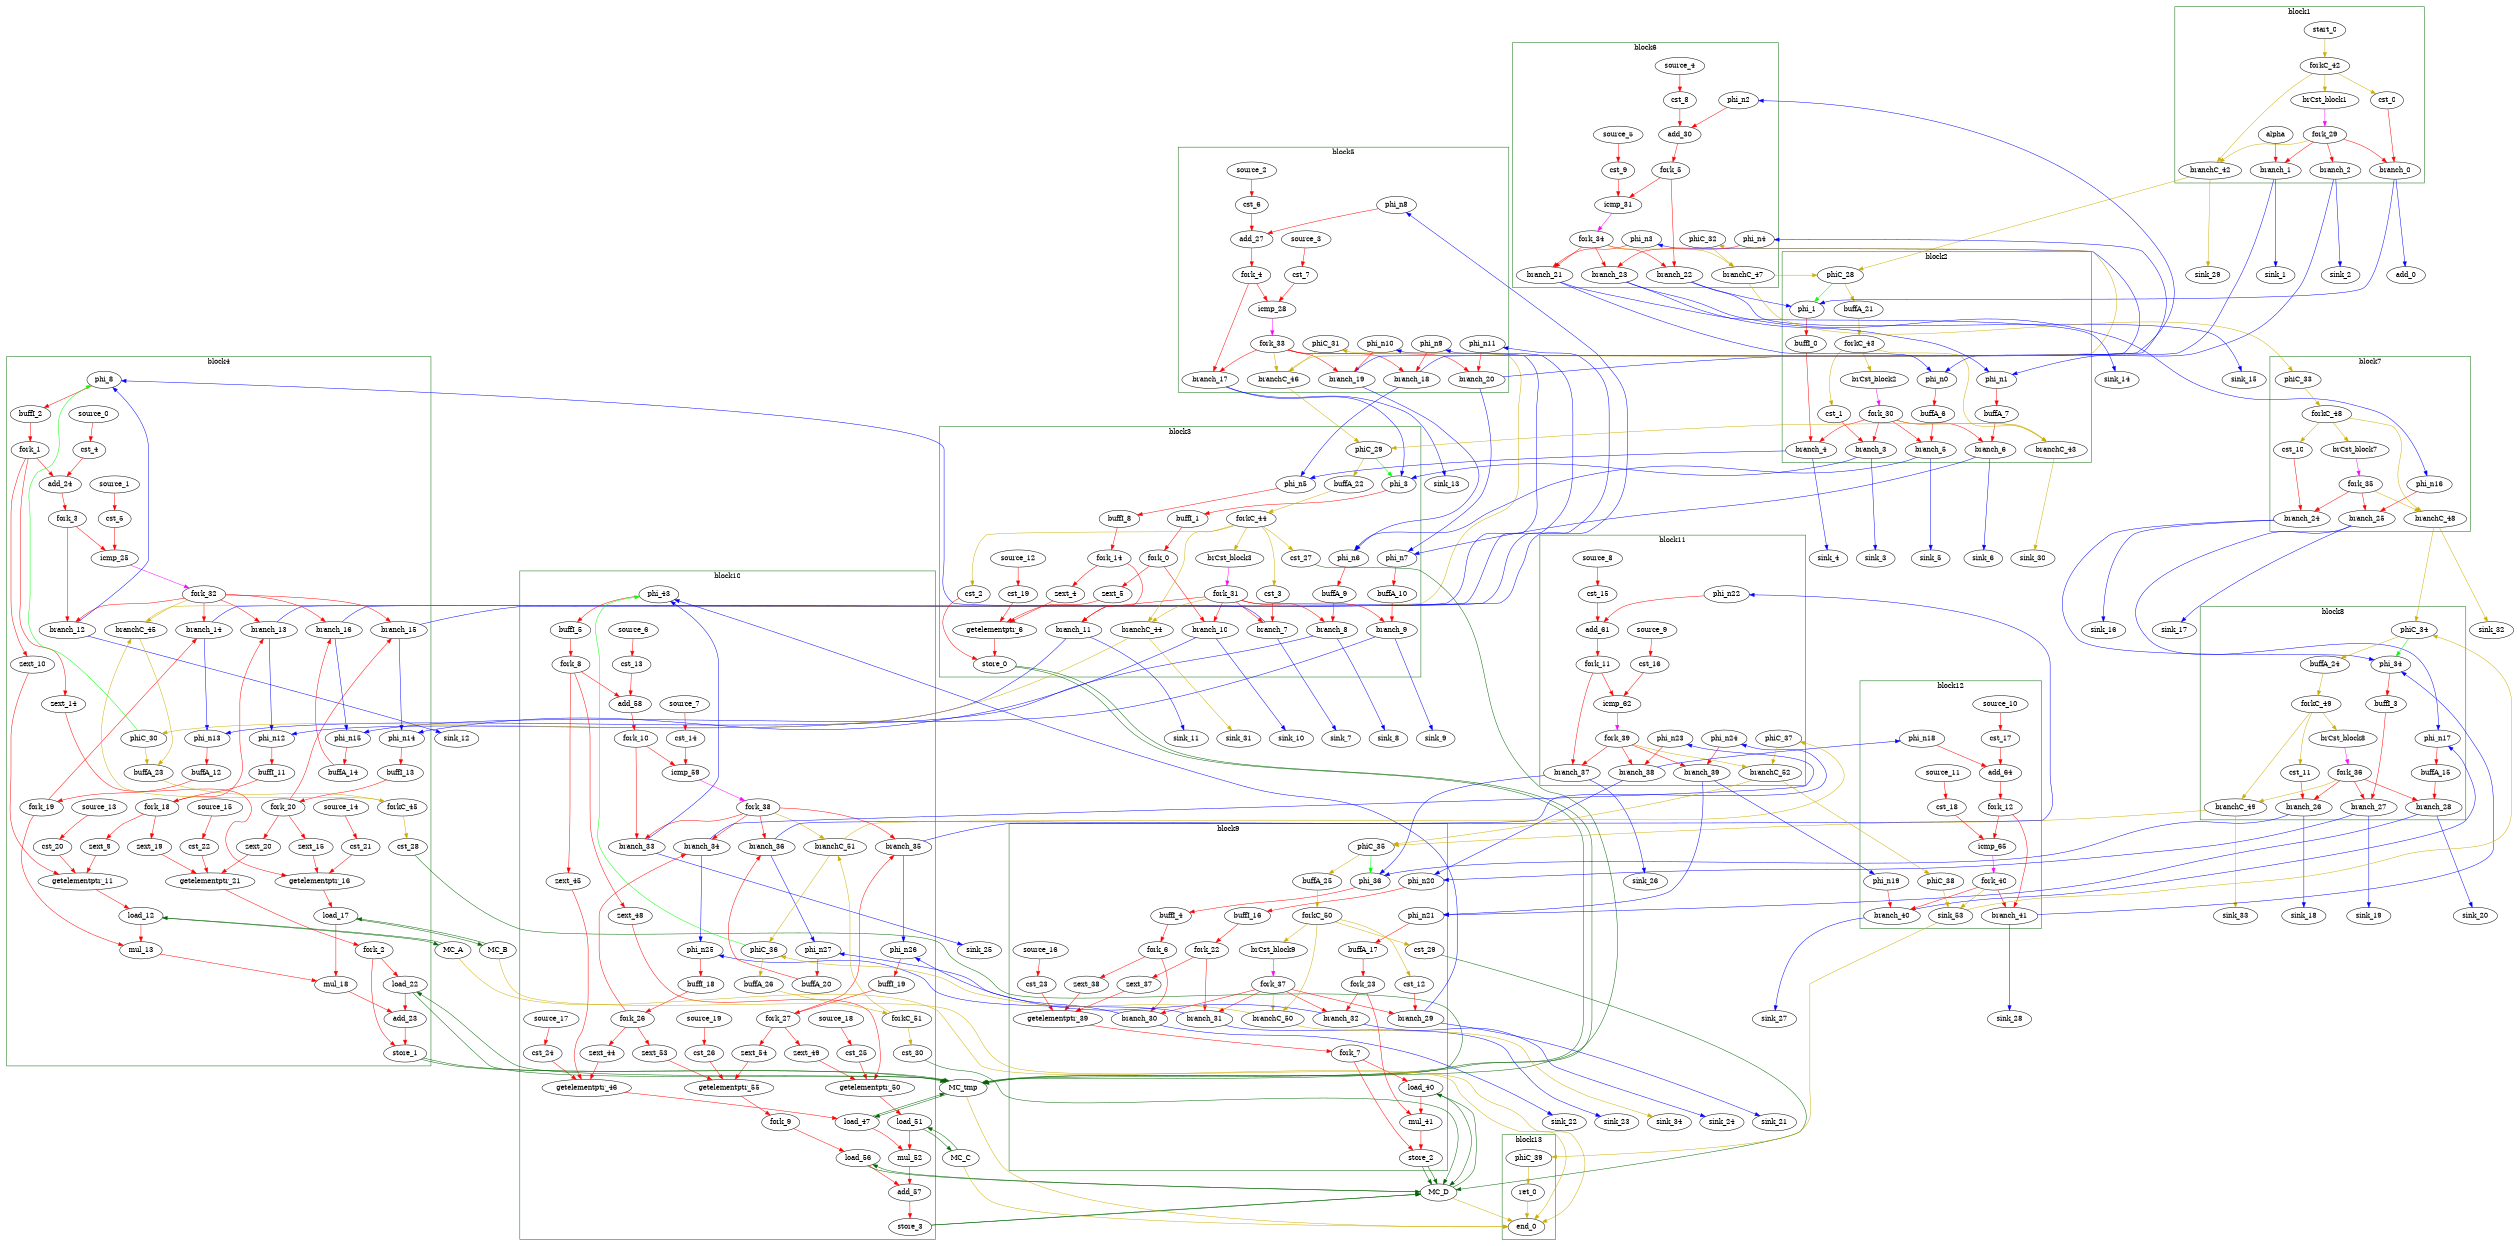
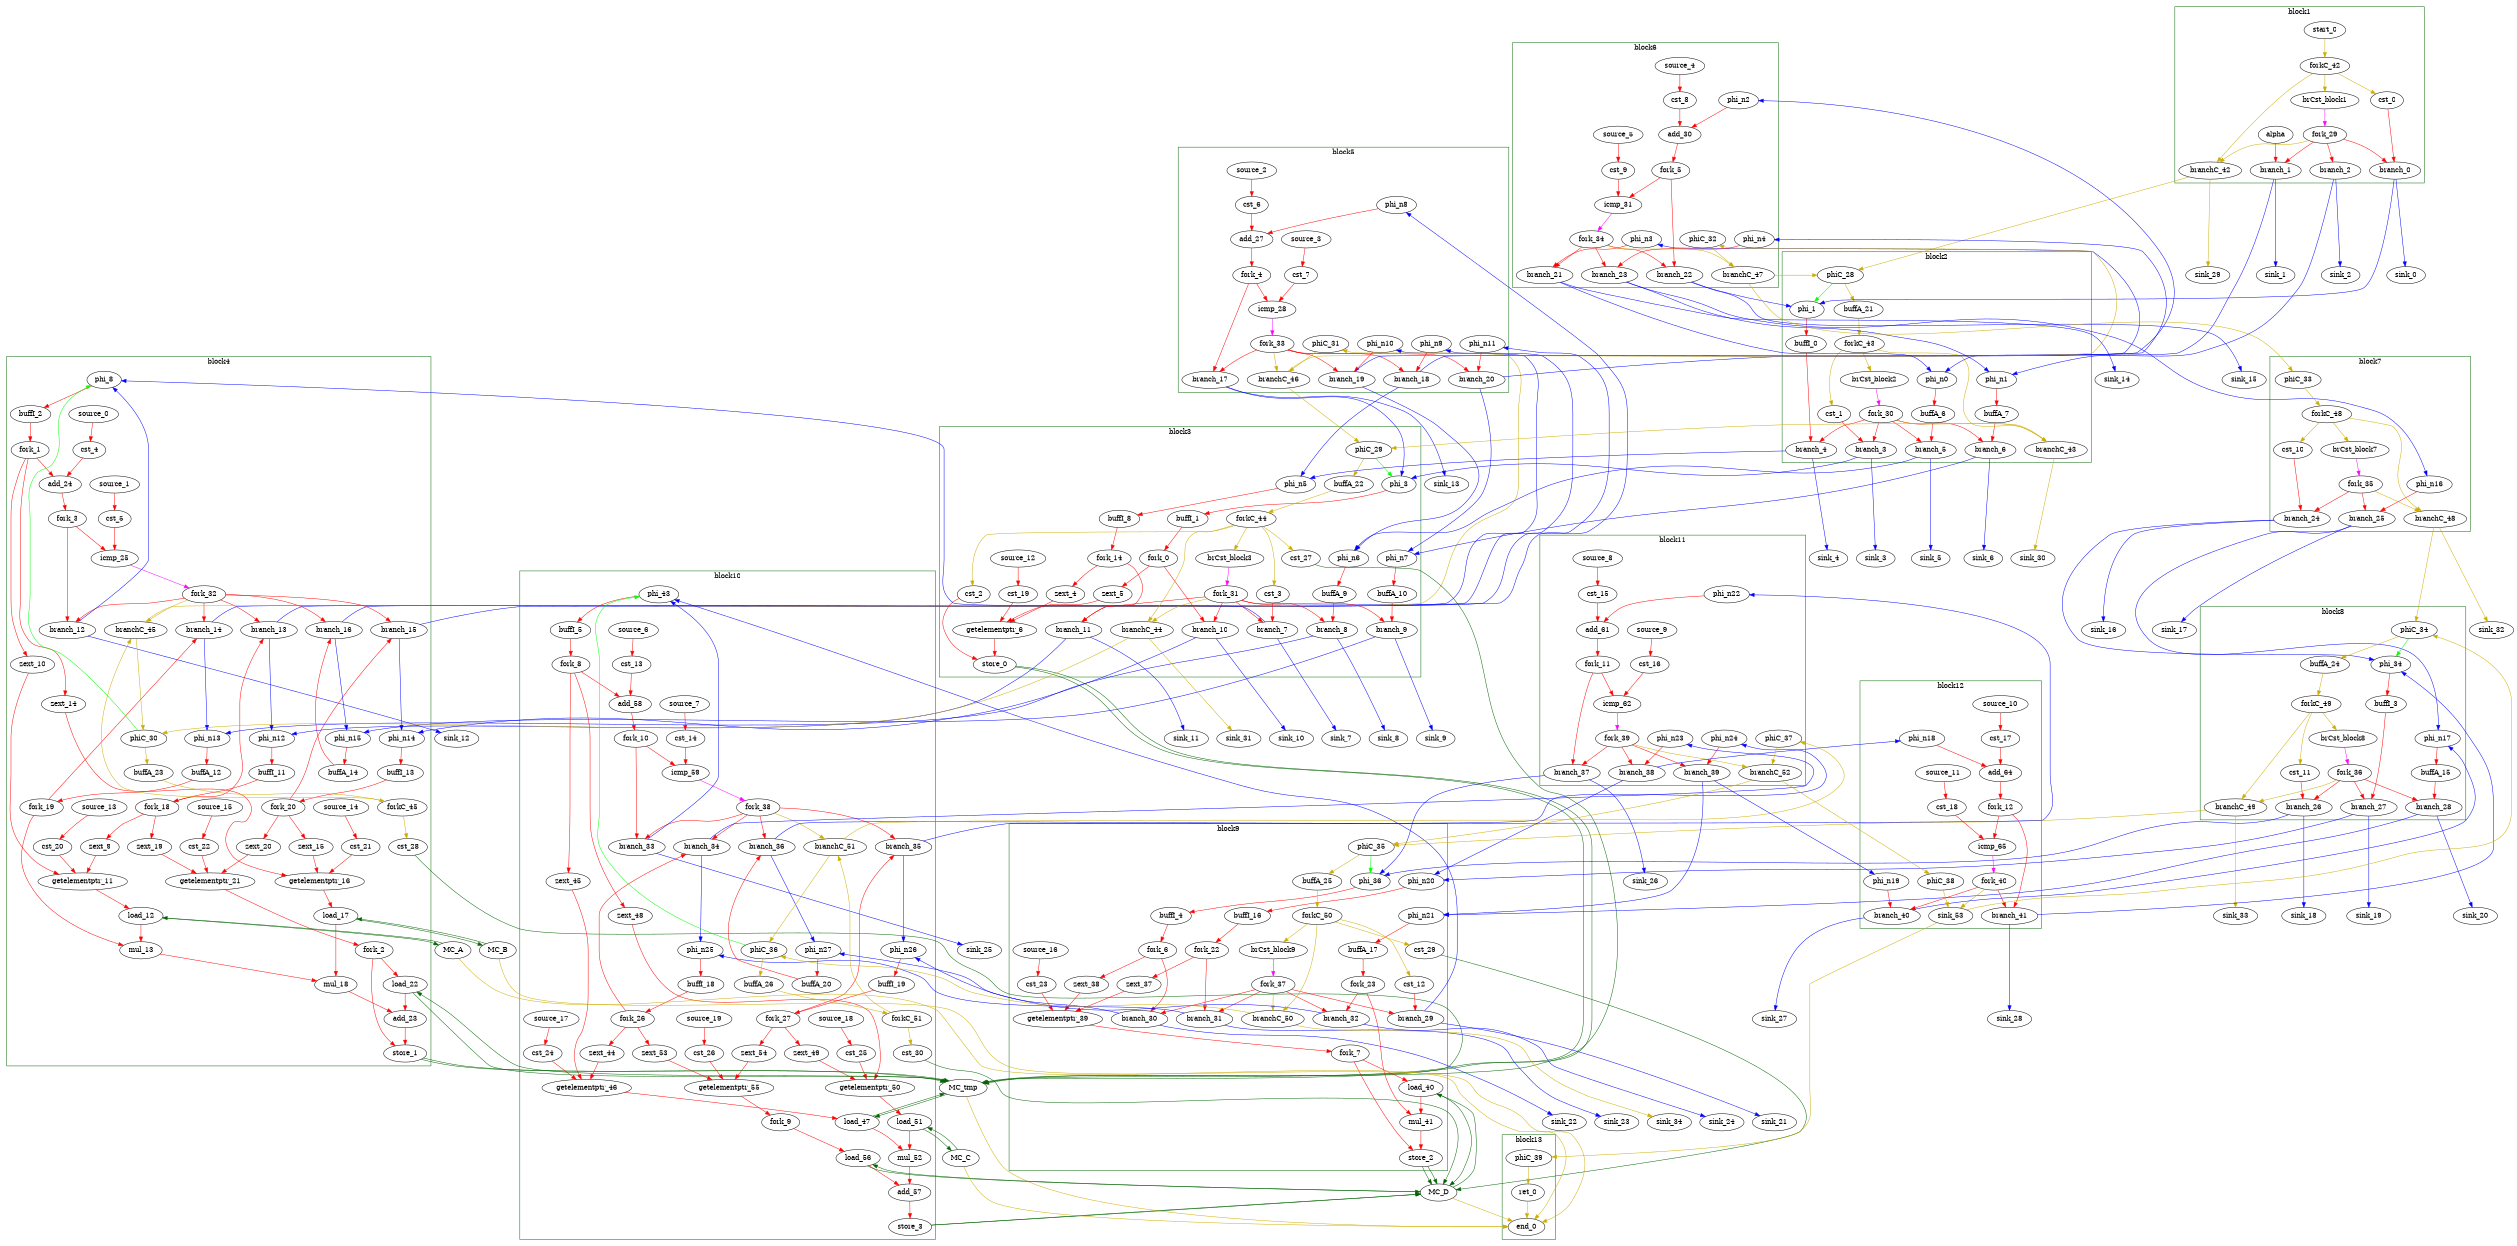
(2406, 275) -> (2406, 275)
(164, 700) -> (140, 682)
